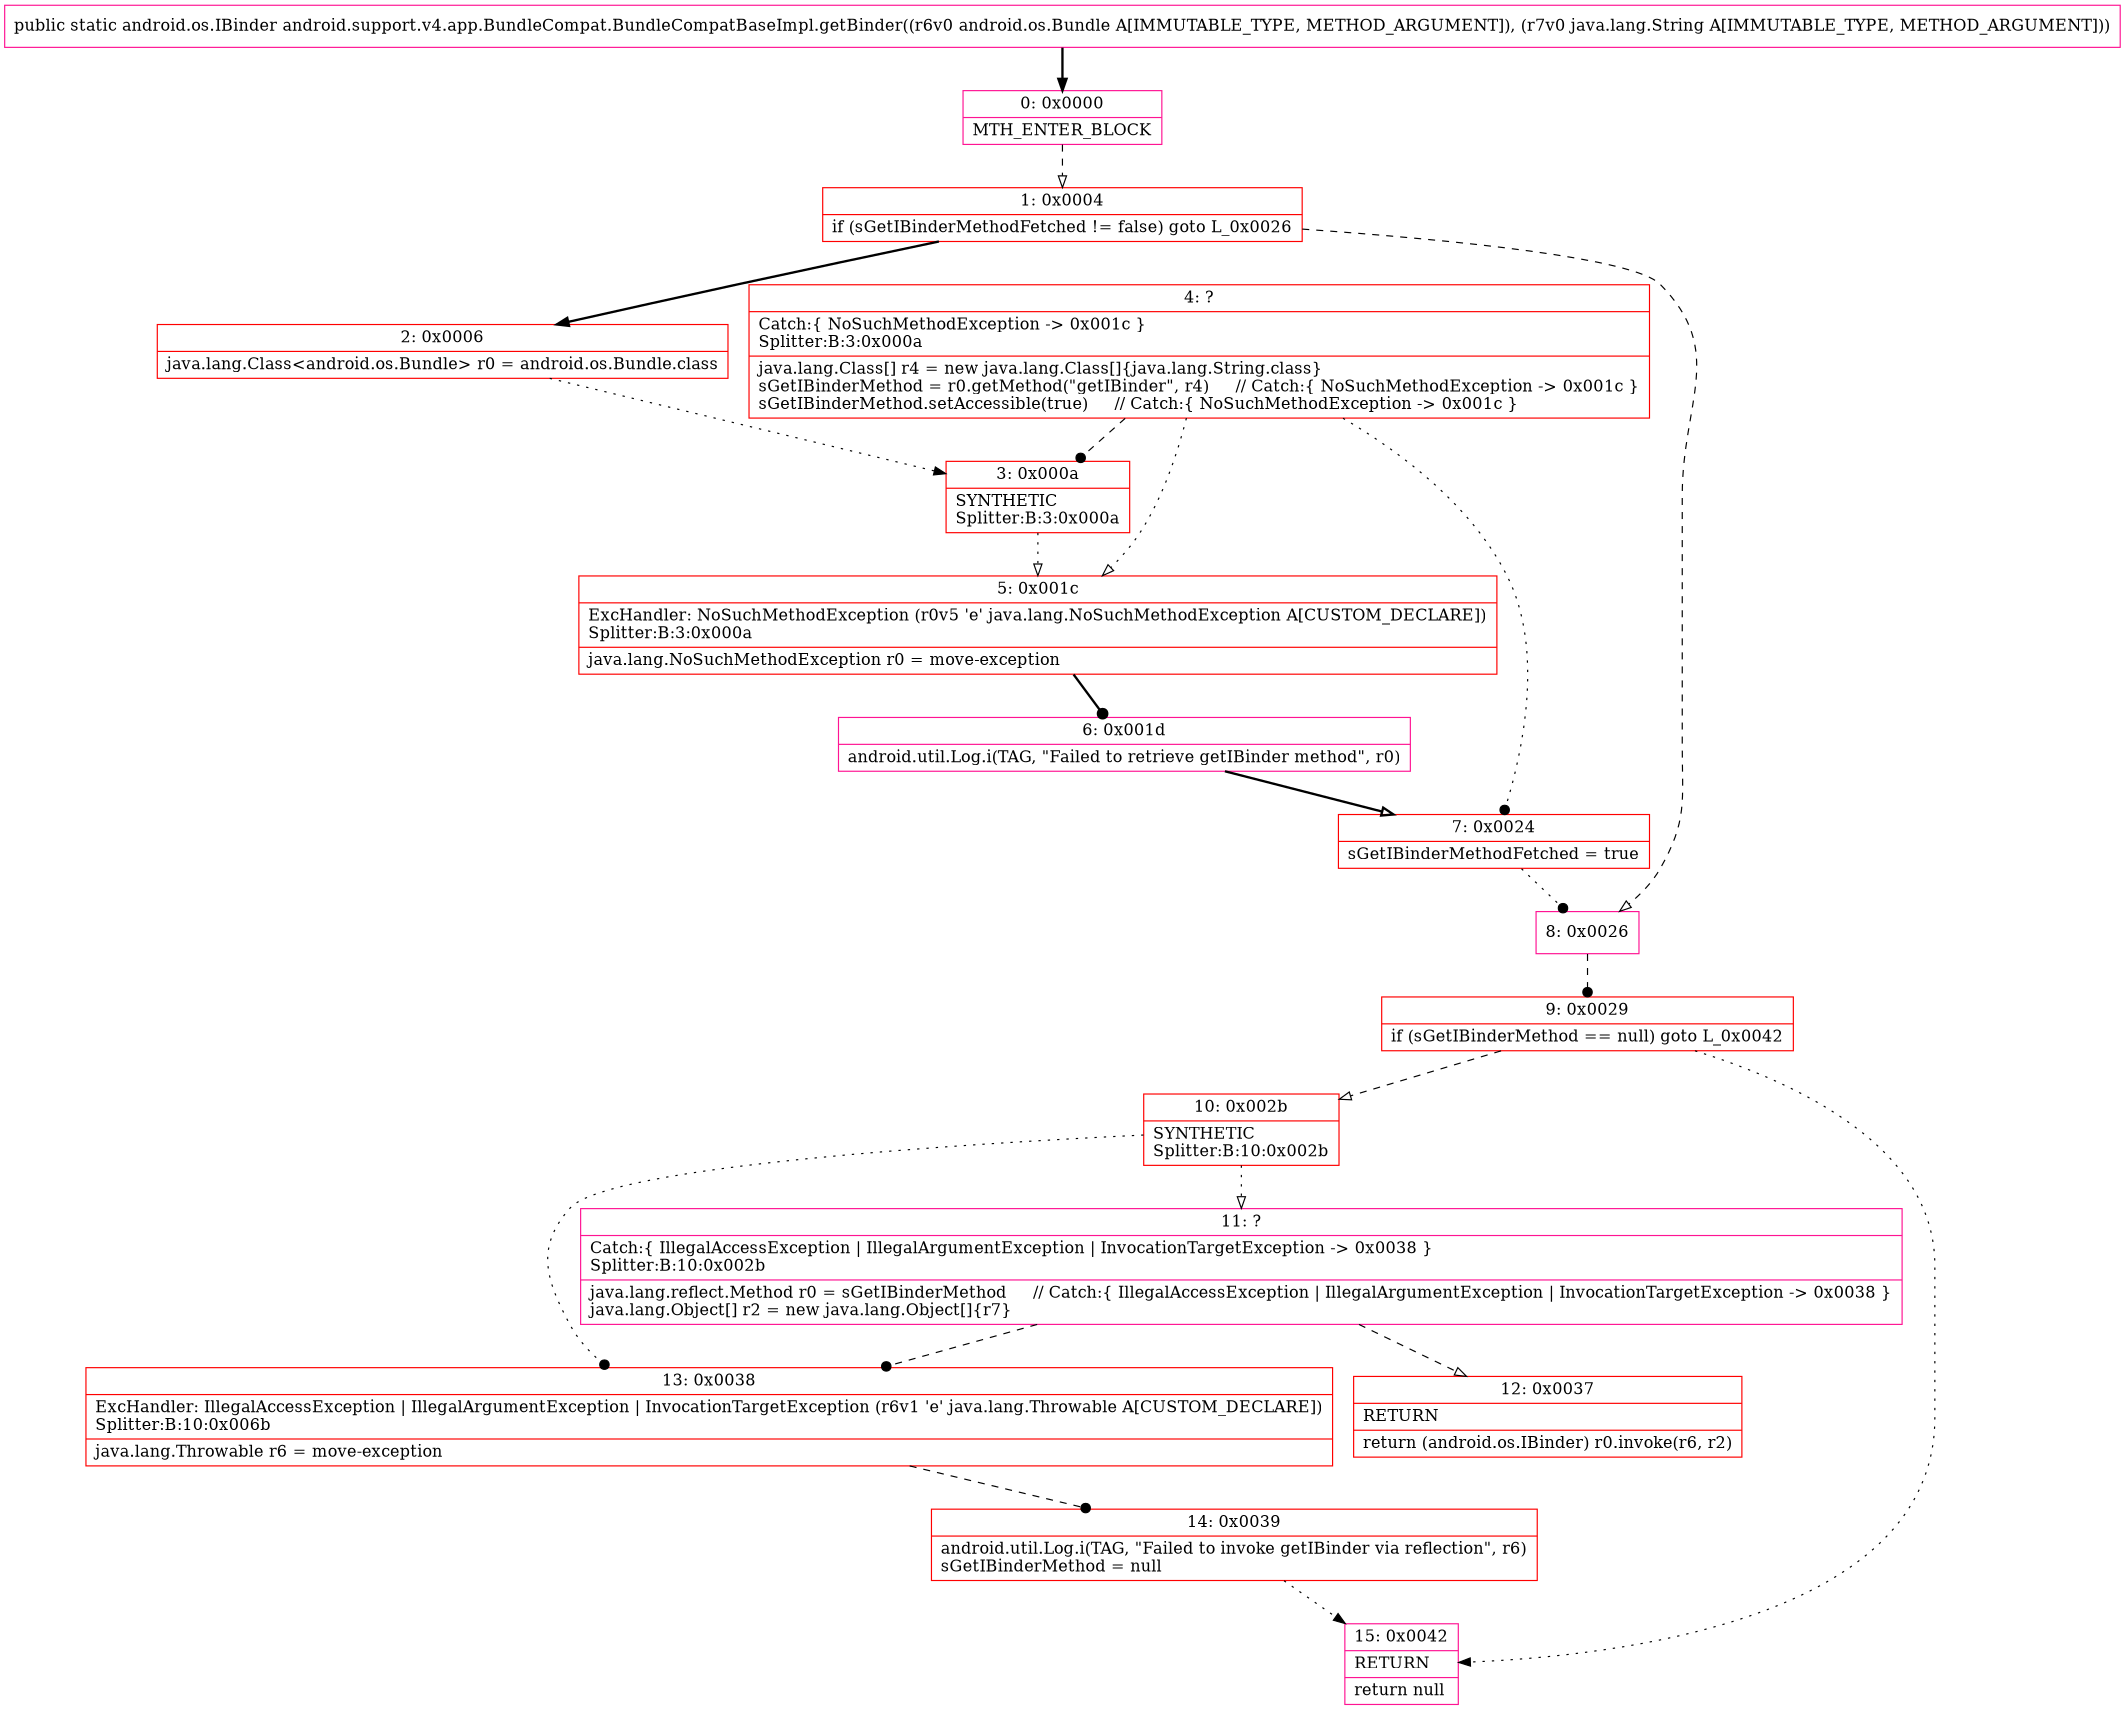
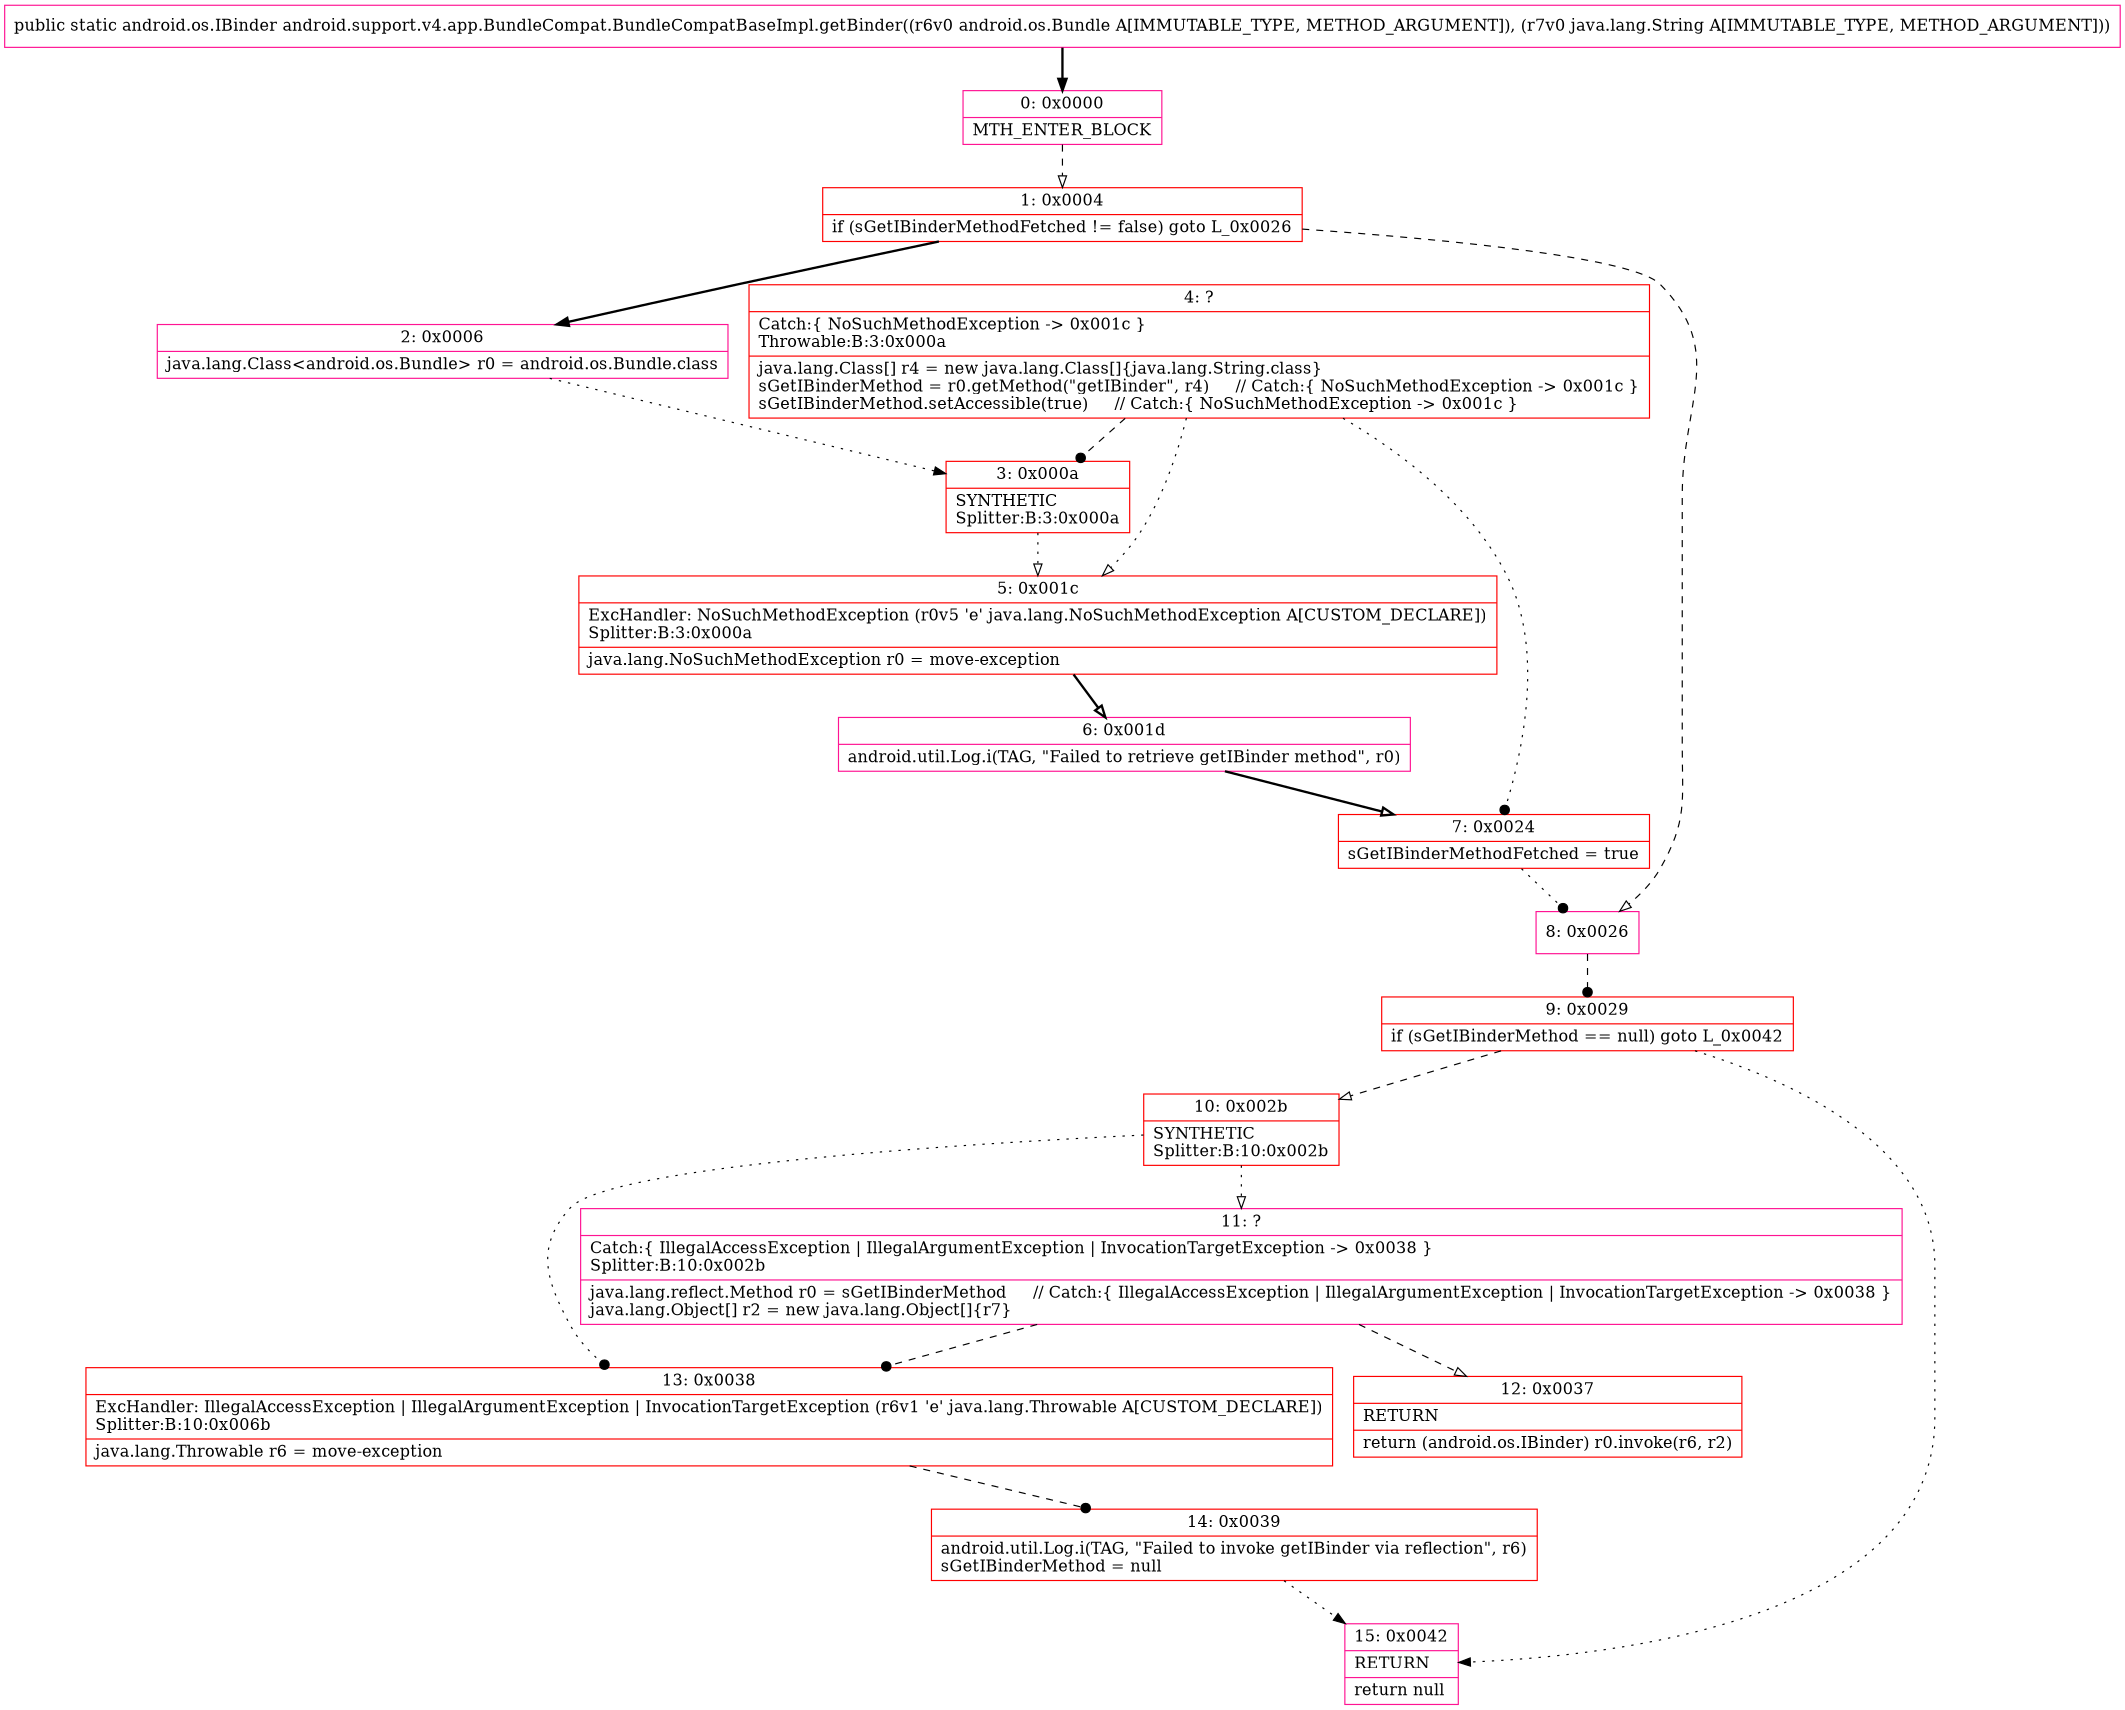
(841, 342) -> (853, 342)
(443, 351) -> (443, 351)
(1087, 692) -> (1086, 691)
